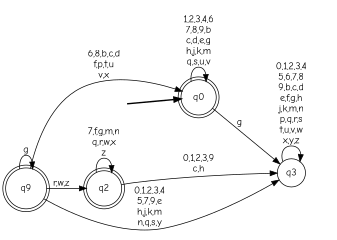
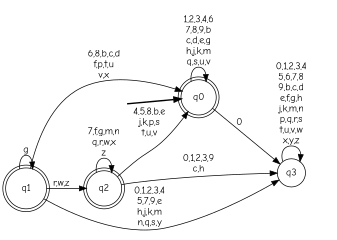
(240, 122) -> (240, 122)
none -> (153, 149)
(26, 188) -> (26, 188)
